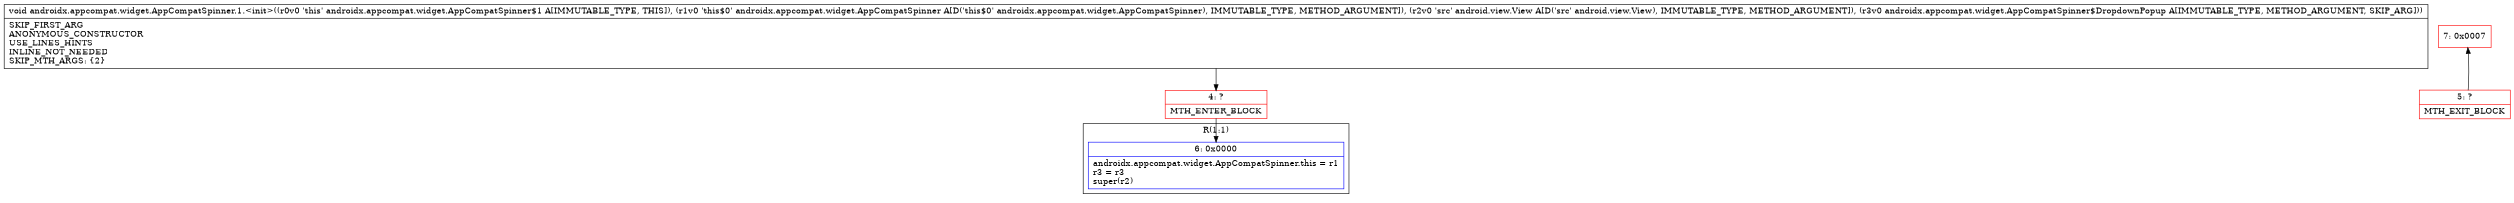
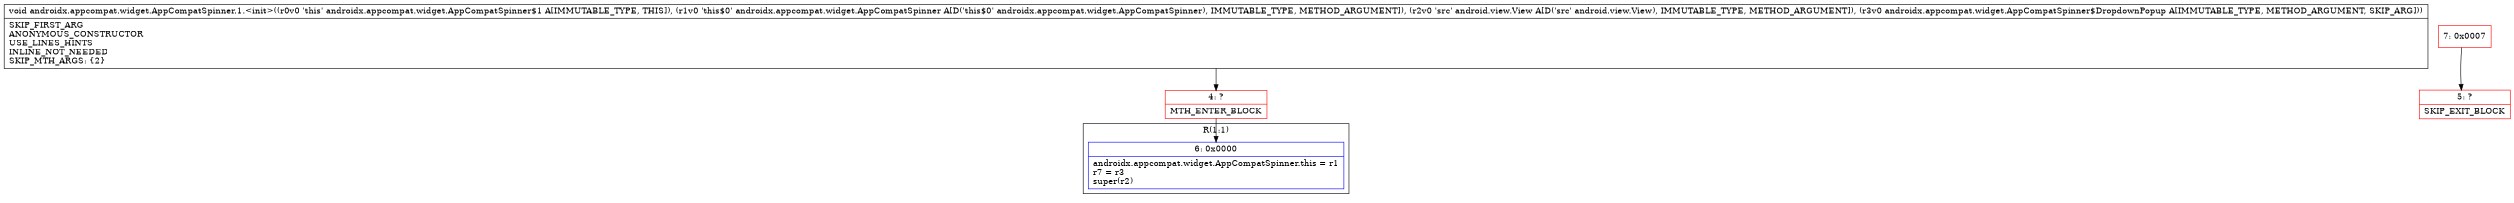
(2469, 72) -> (2461, 66)
(2465, 111) -> (2465, 111)
(1109, 172) -> (1109, 172)
